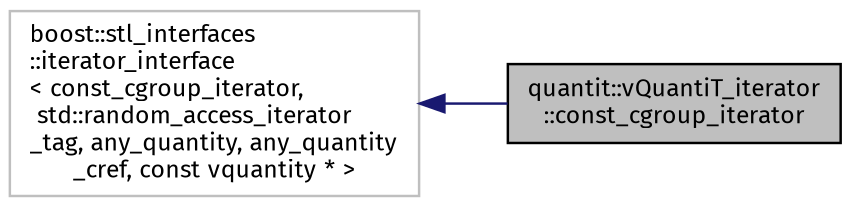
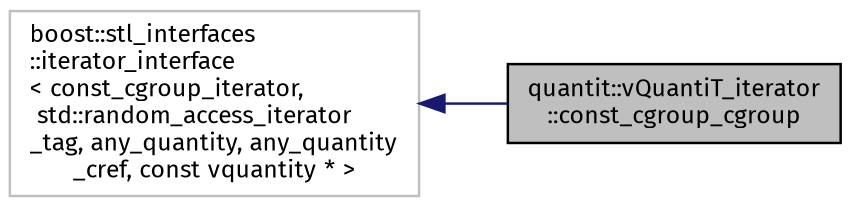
(674, 104) -> (674, 104)
